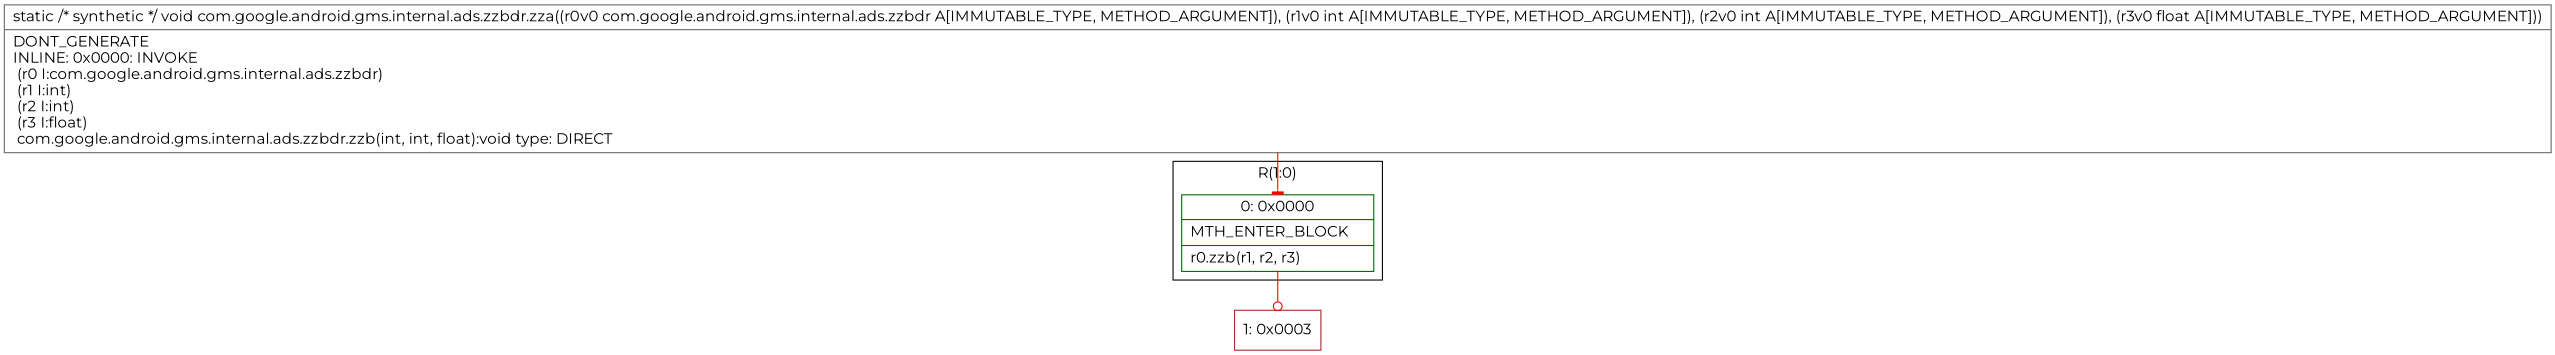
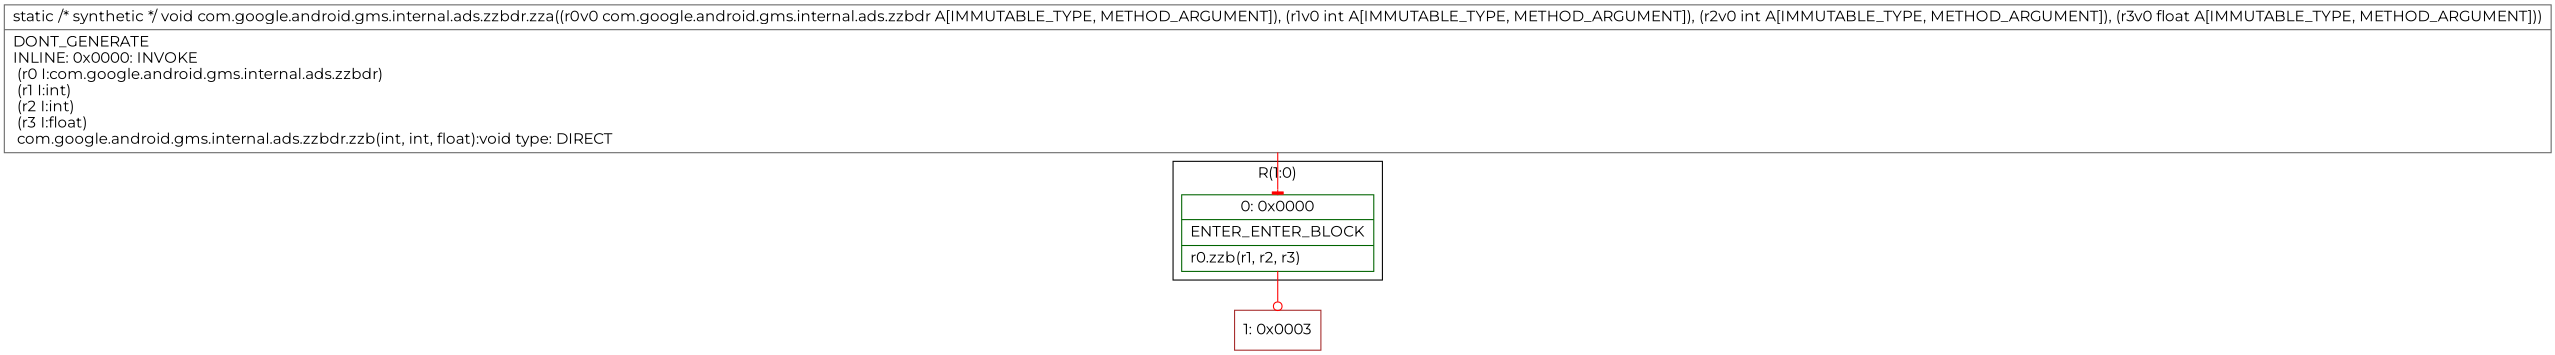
(1270, 232) -> (1278, 232)
